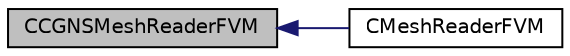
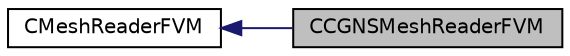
(323, 28) -> (267, 28)
